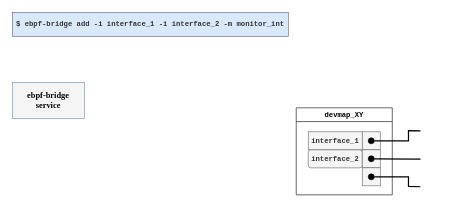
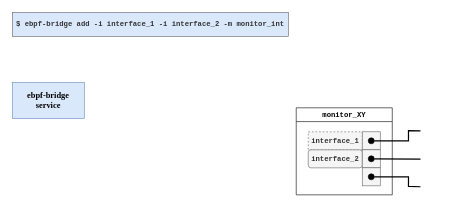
(48, 100) -> (48, 100)
(344, 115) -> (344, 115)
(335, 141) -> (335, 141)
